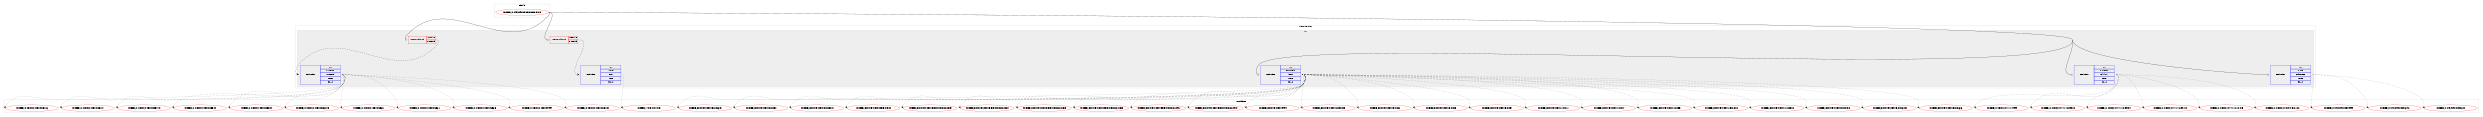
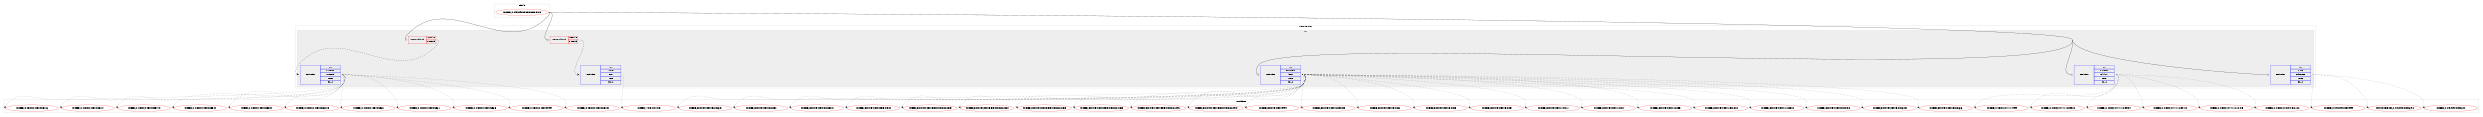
(2395, 108) -> (2395, 108)
